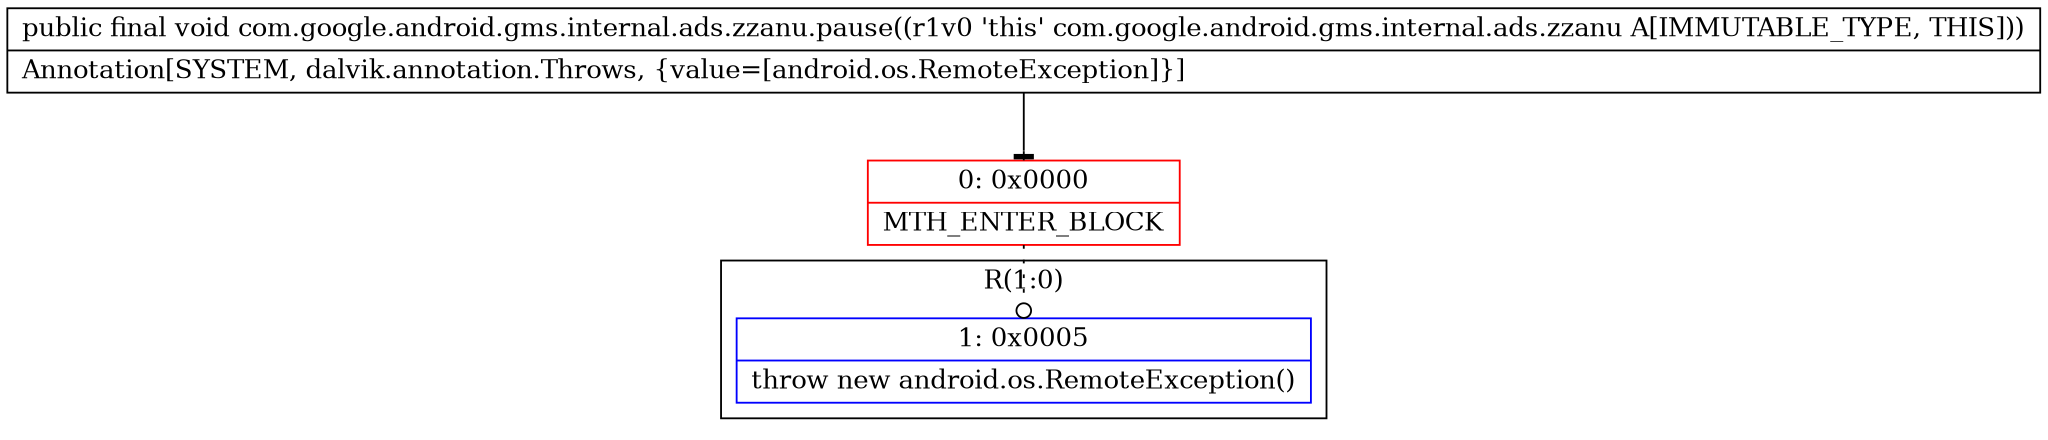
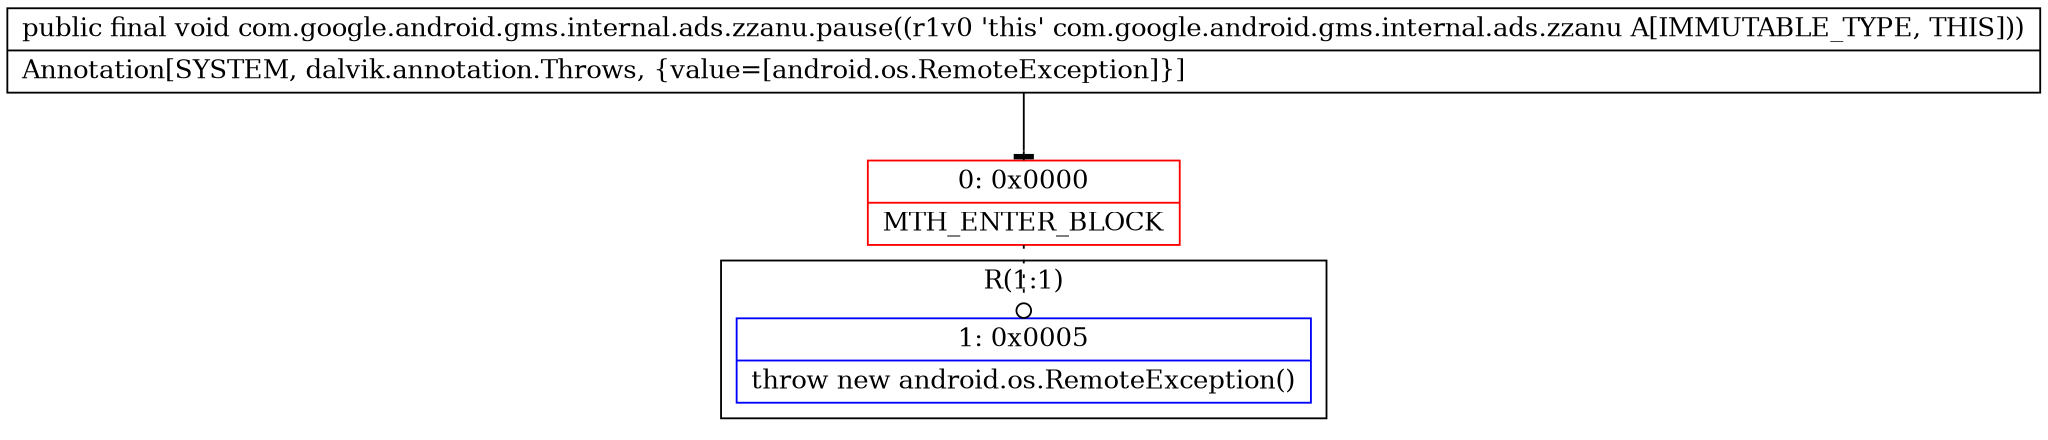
(1024, 282) -> (1024, 282)
